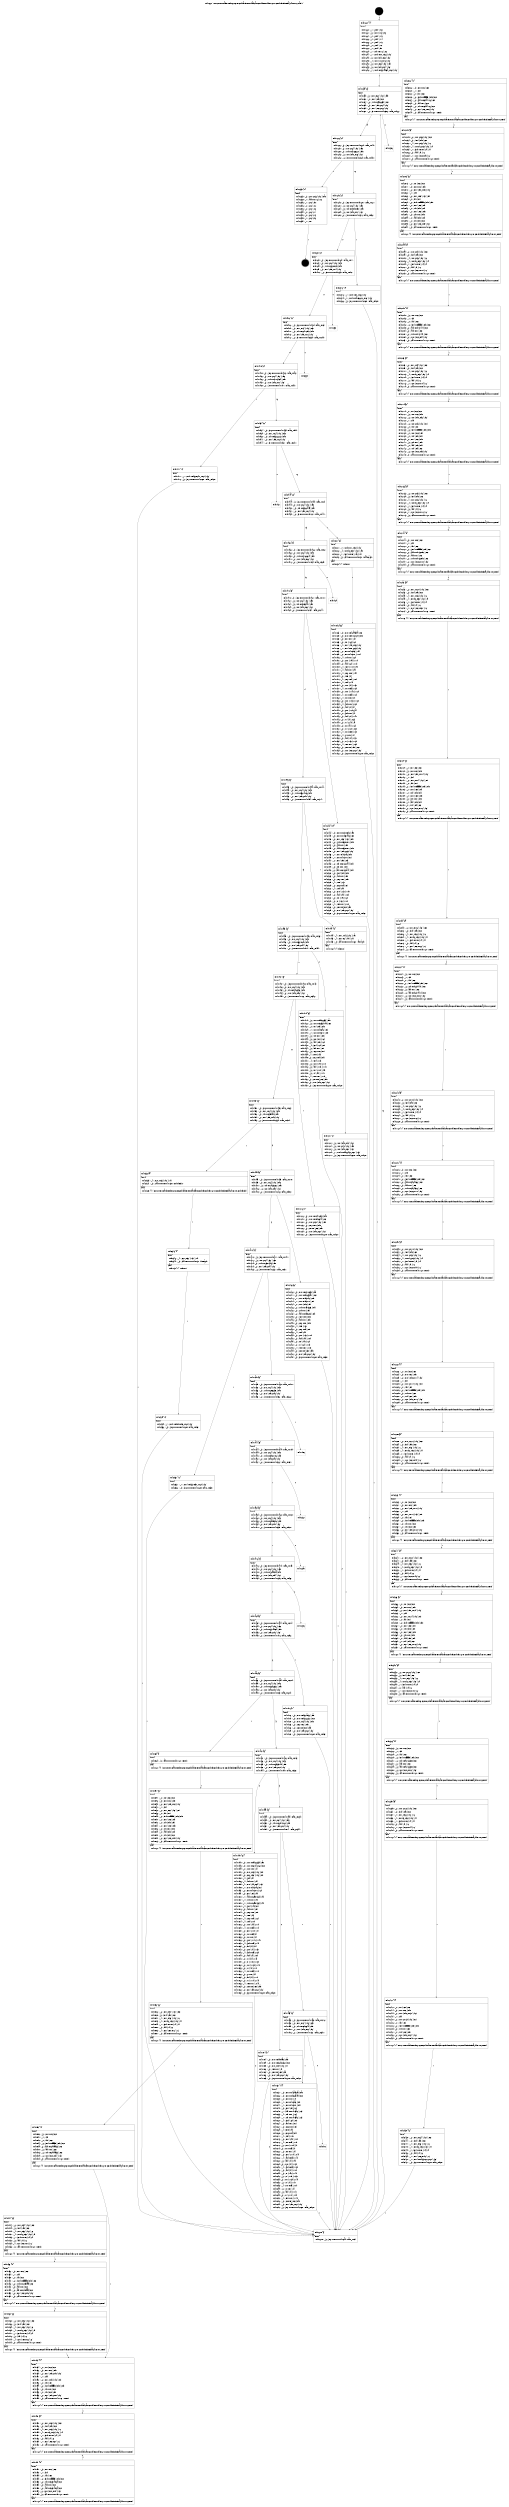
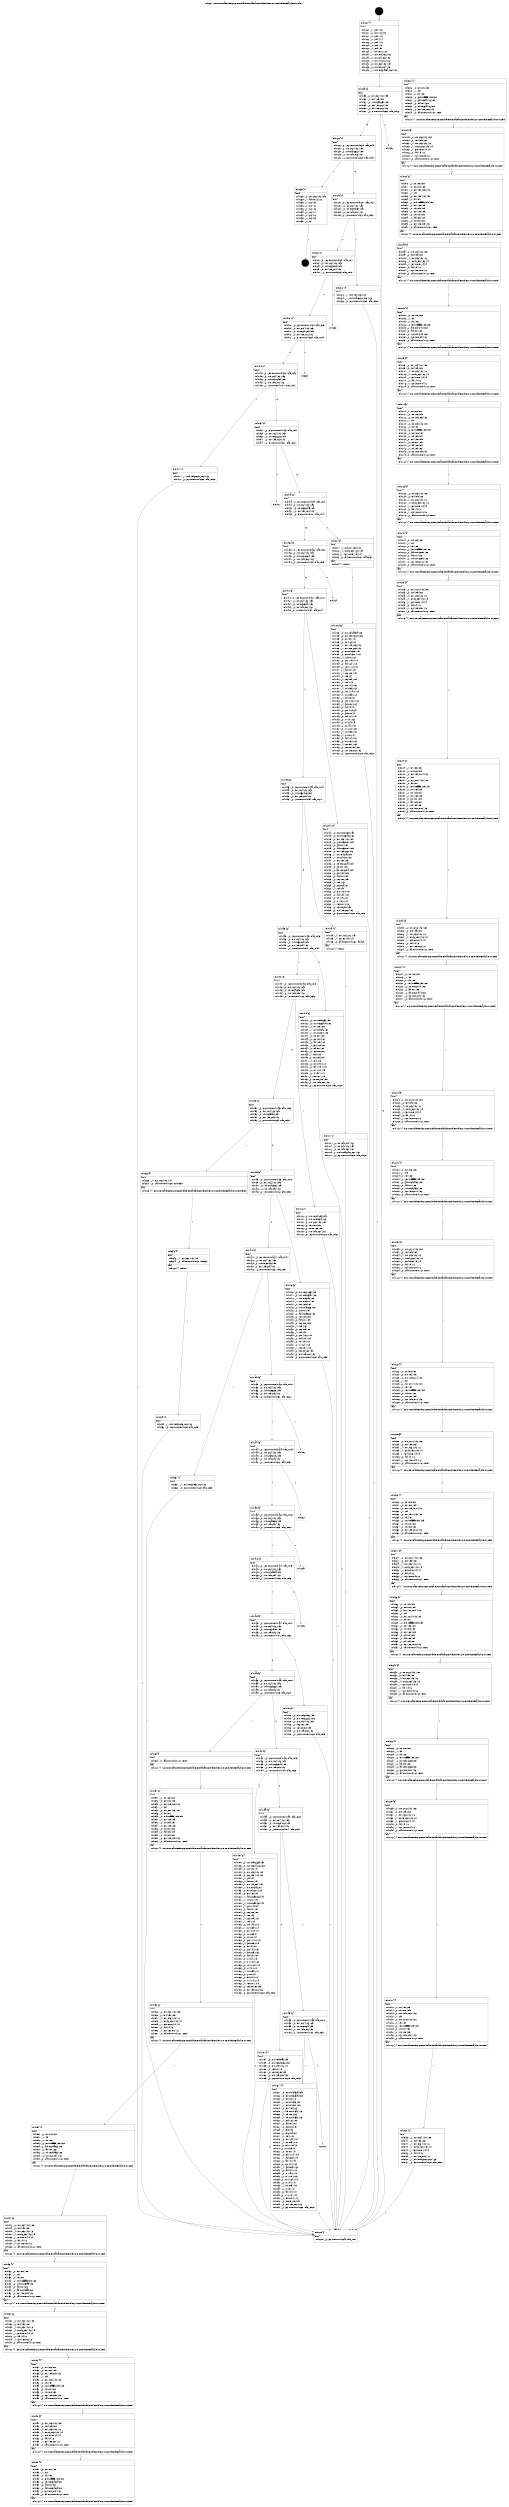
(110, 2262) -> (69, 2192)
(82, 2458) -> (81, 2457)
